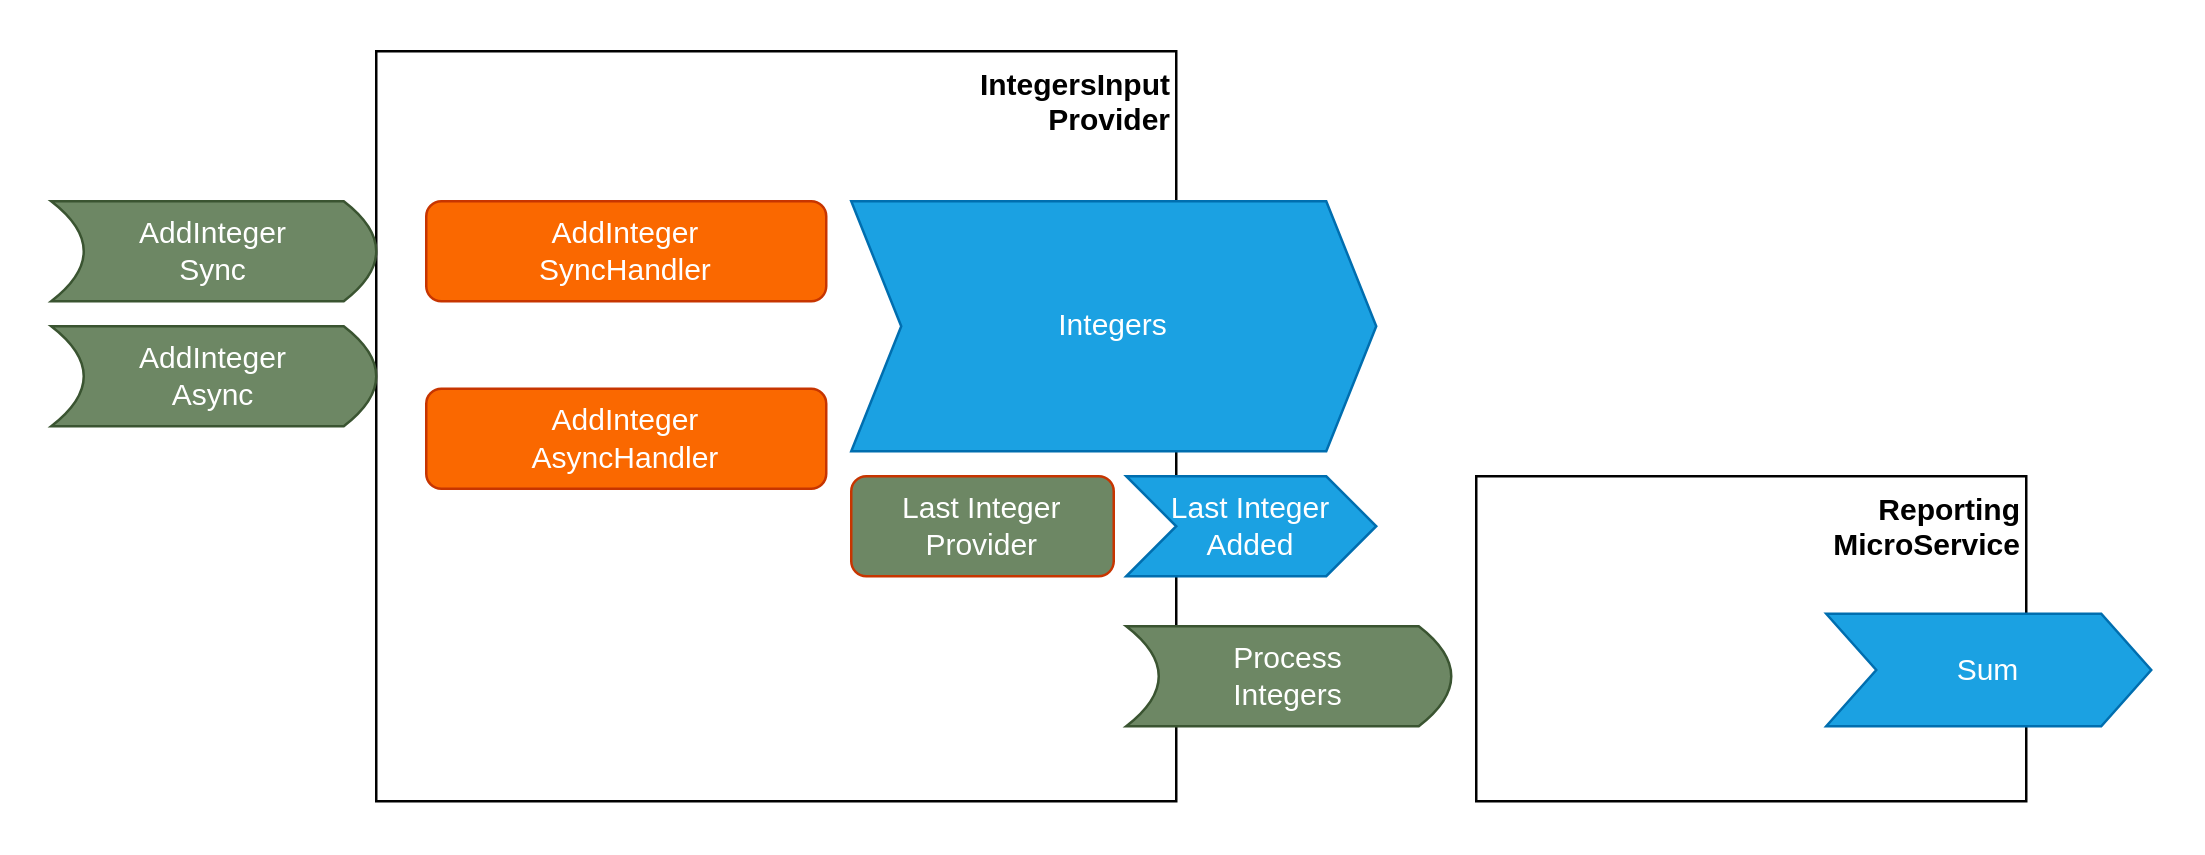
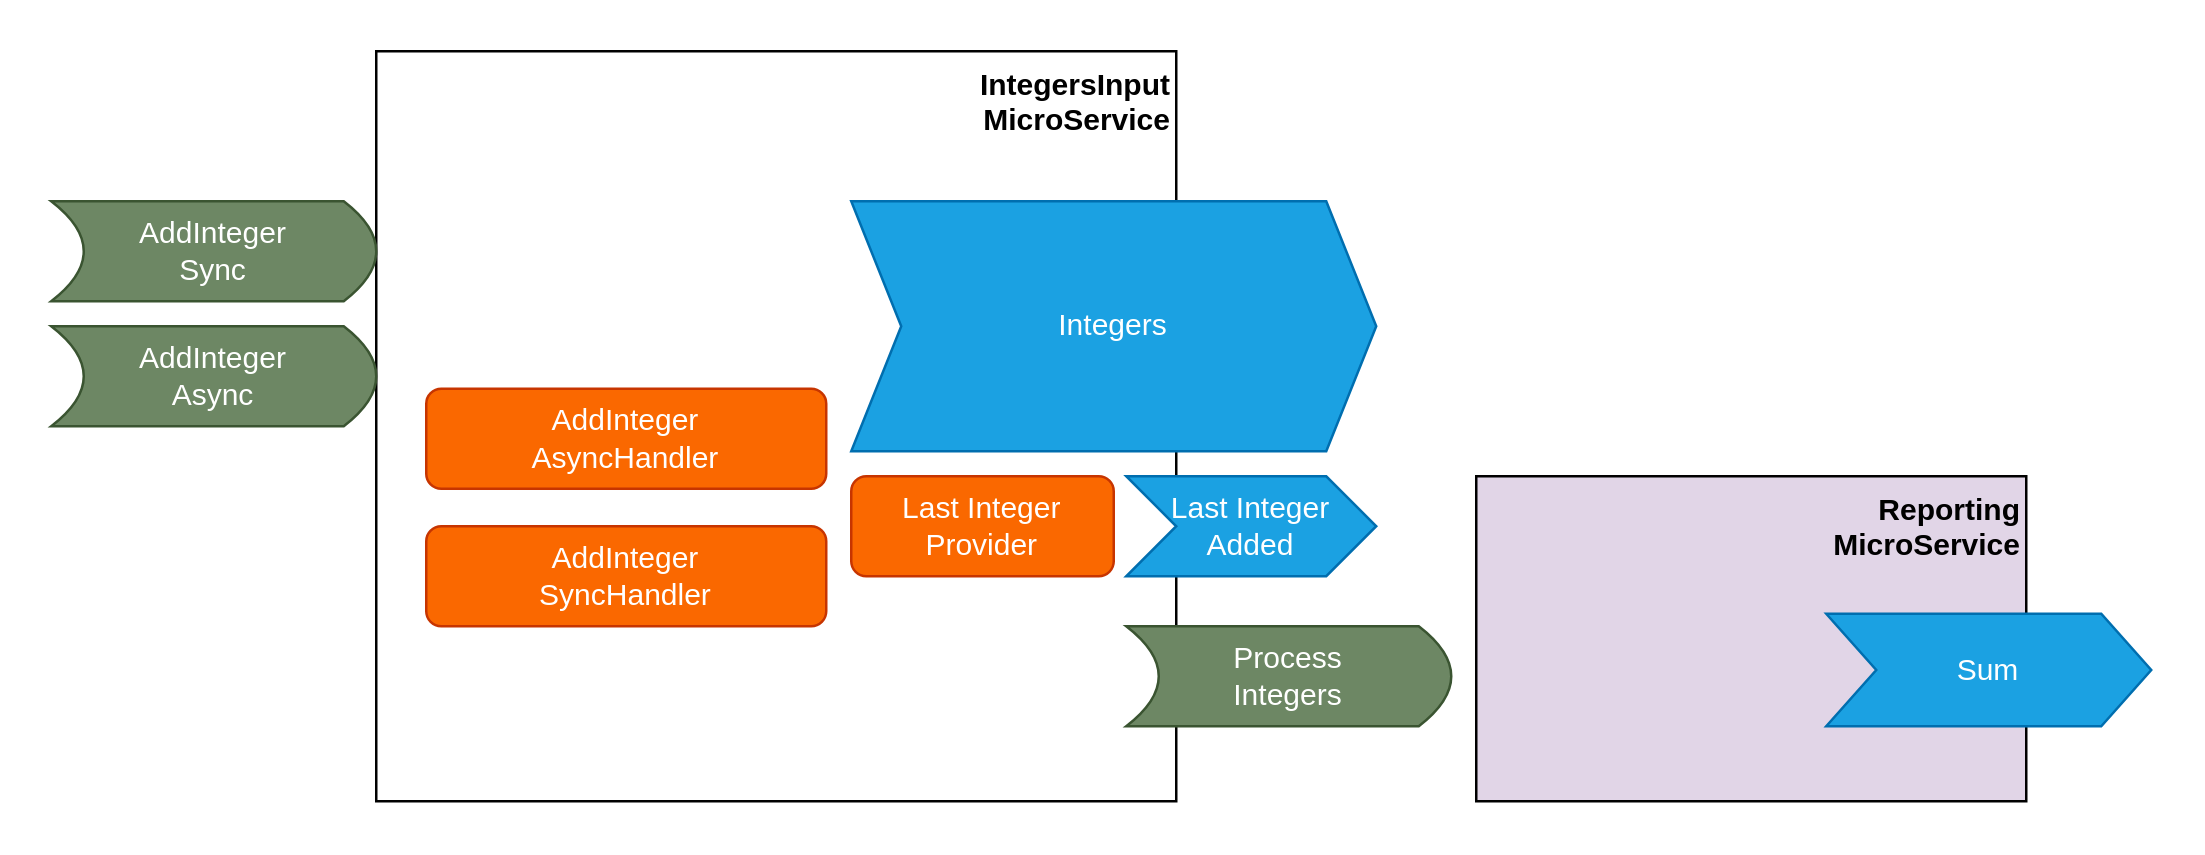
(1062, 105) -> (1062, 105)
(626, 251) -> (626, 576)
(983, 526) -> (983, 526)
(1751, 639) -> (1751, 639)
